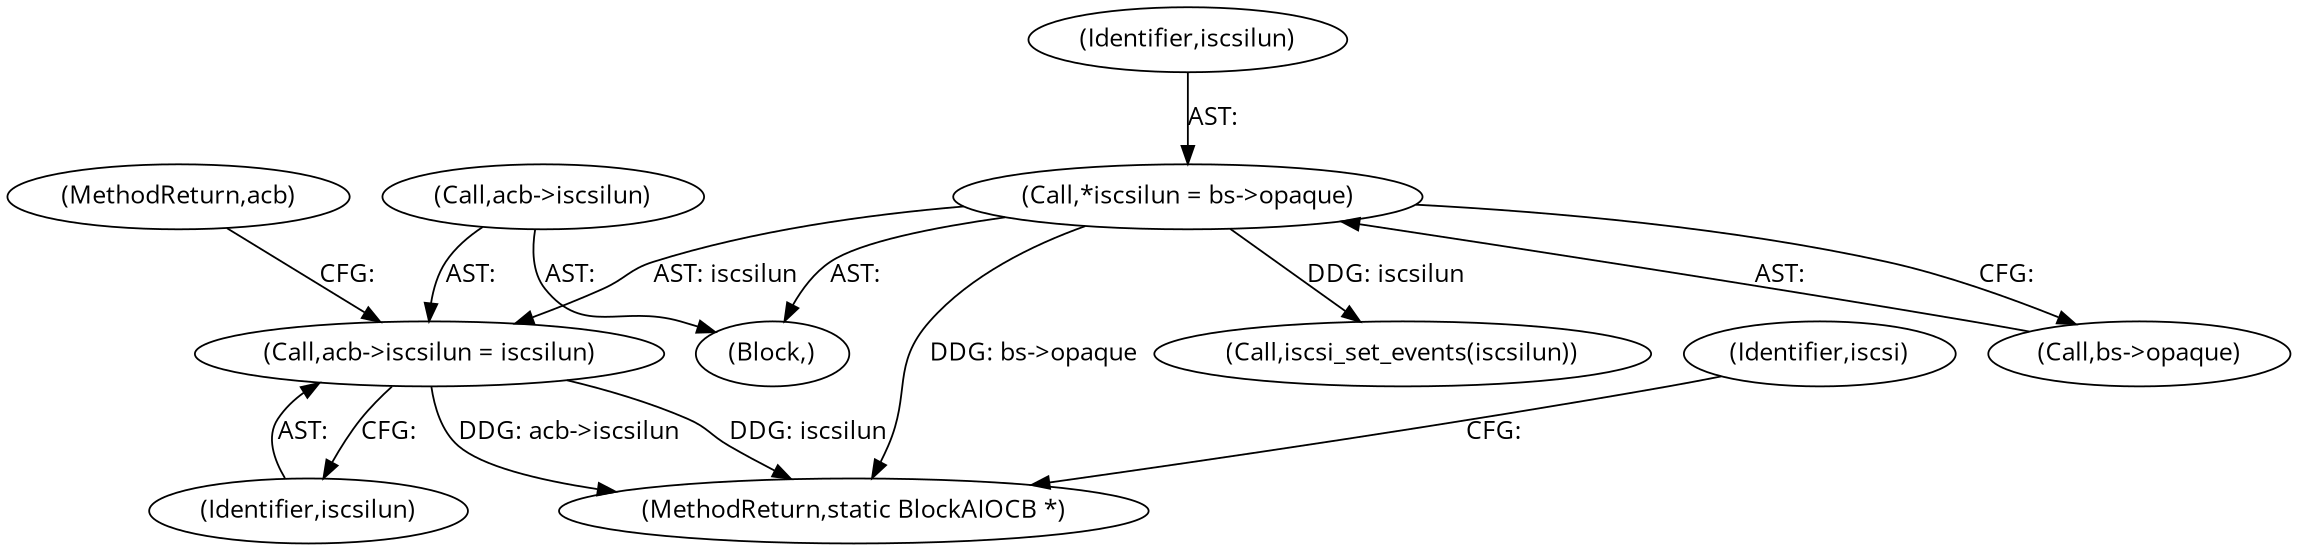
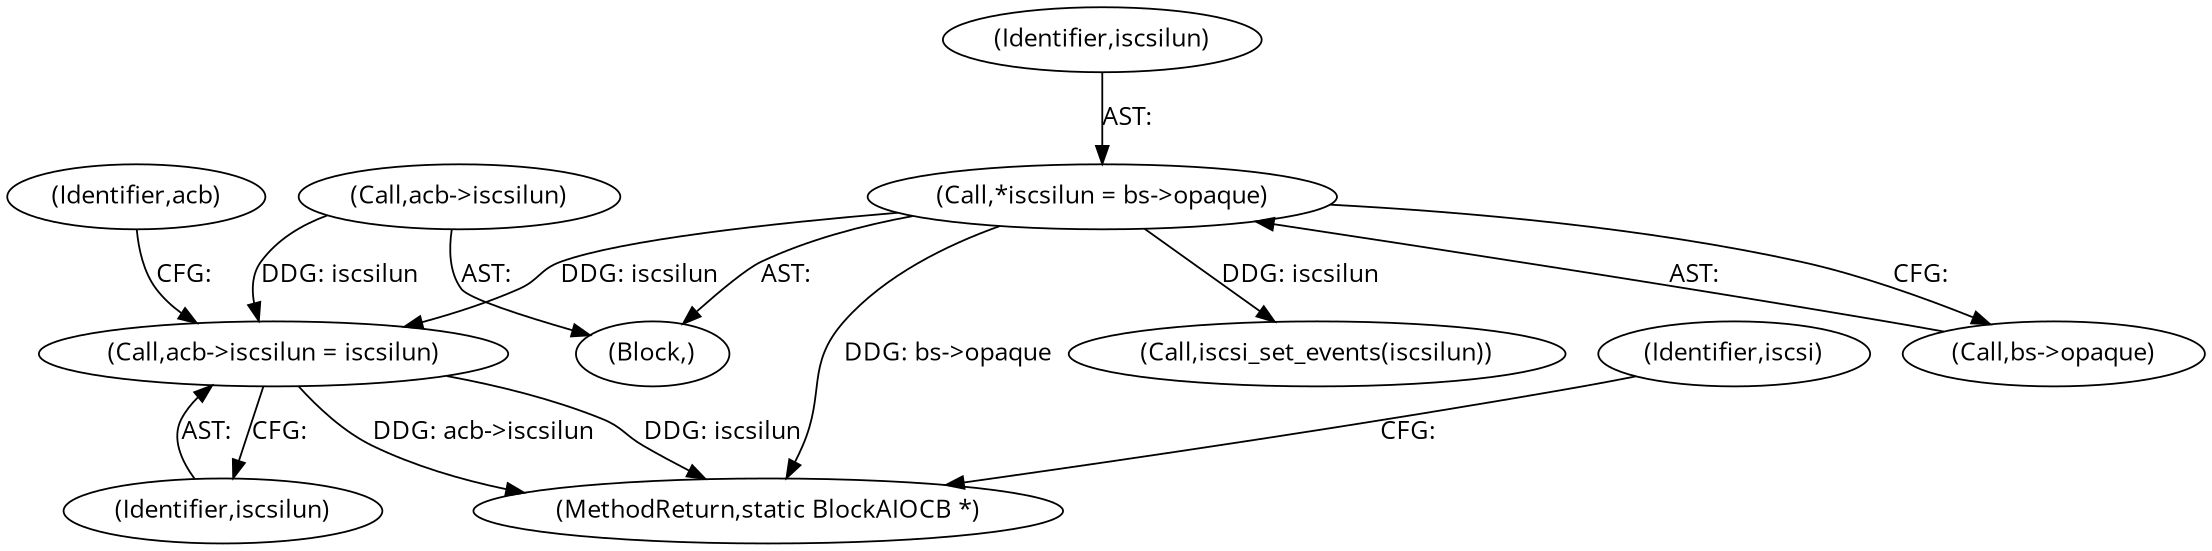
(179, 197) -> (136, 197)
(475, 275) -> (340, 275)
(726, 275) -> (640, 275)
